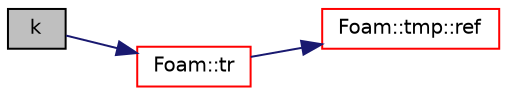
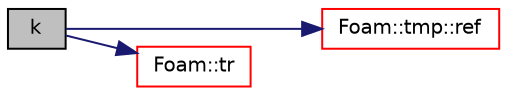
(276, 52) -> (184, 29)
